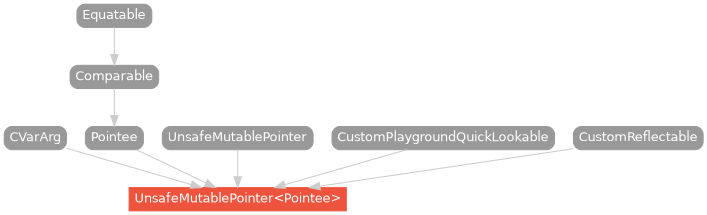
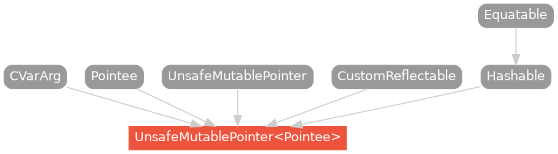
(114, 77) -> none
none -> (516, 77)
(443, 138) -> none
